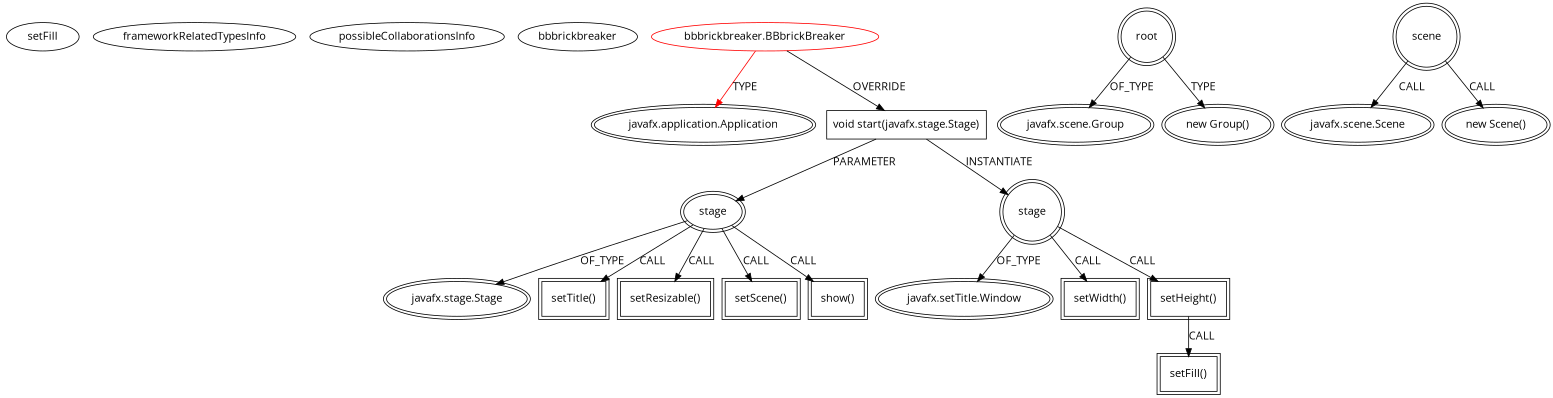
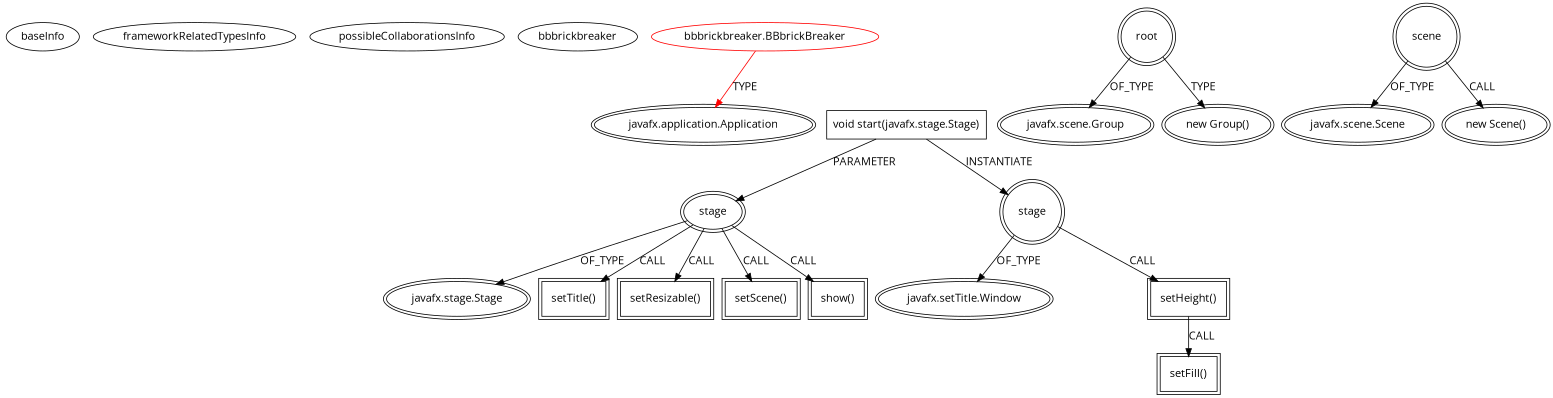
(43, 37) -> (43, 37)
(832, 79) -> none
(1412, 87) -> (1412, 87)
(1100, 299) -> none
